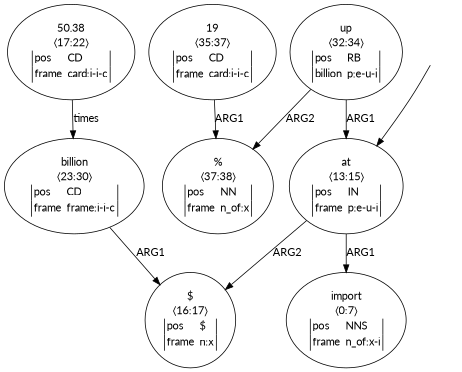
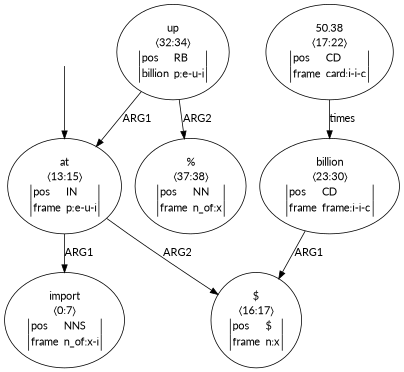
(213, 52) -> none
